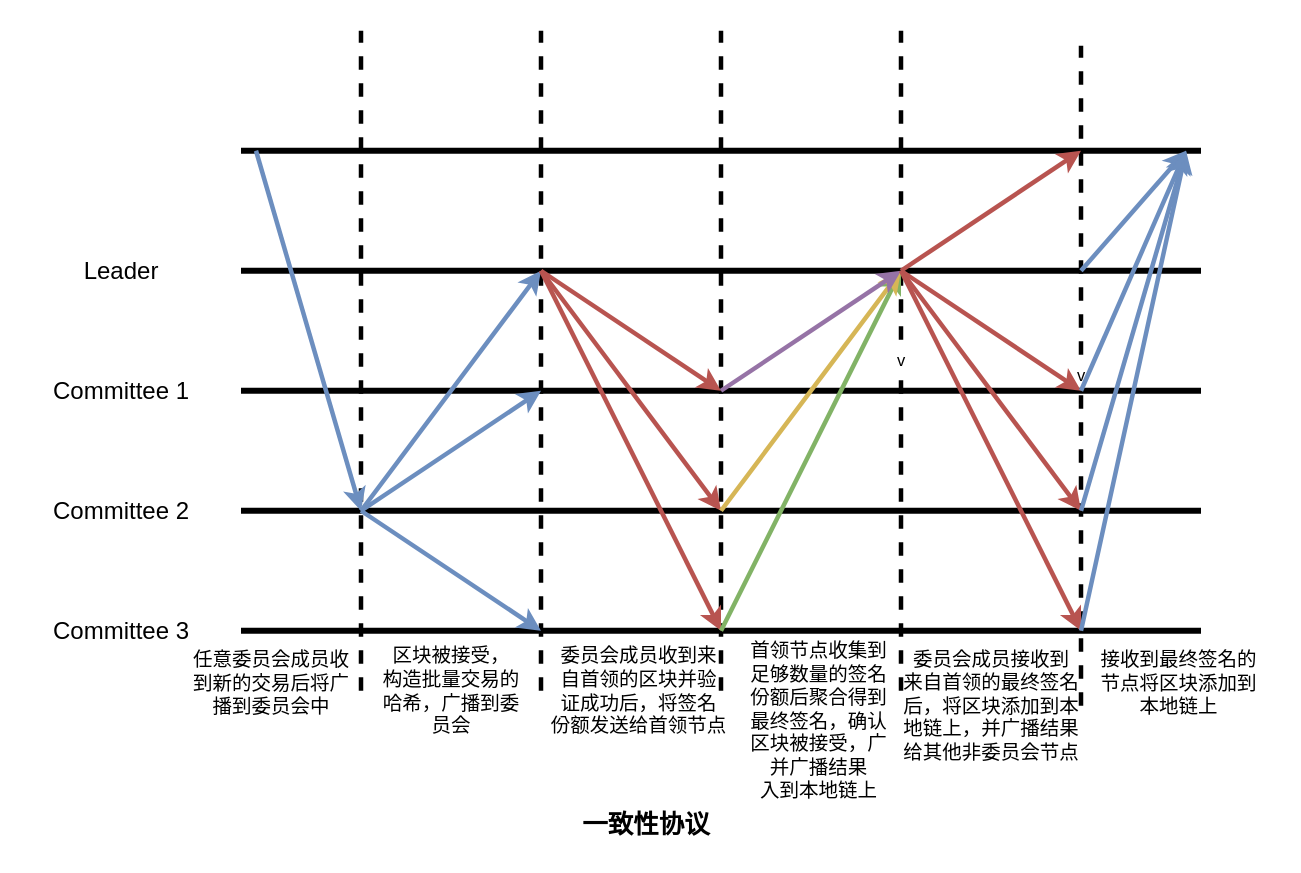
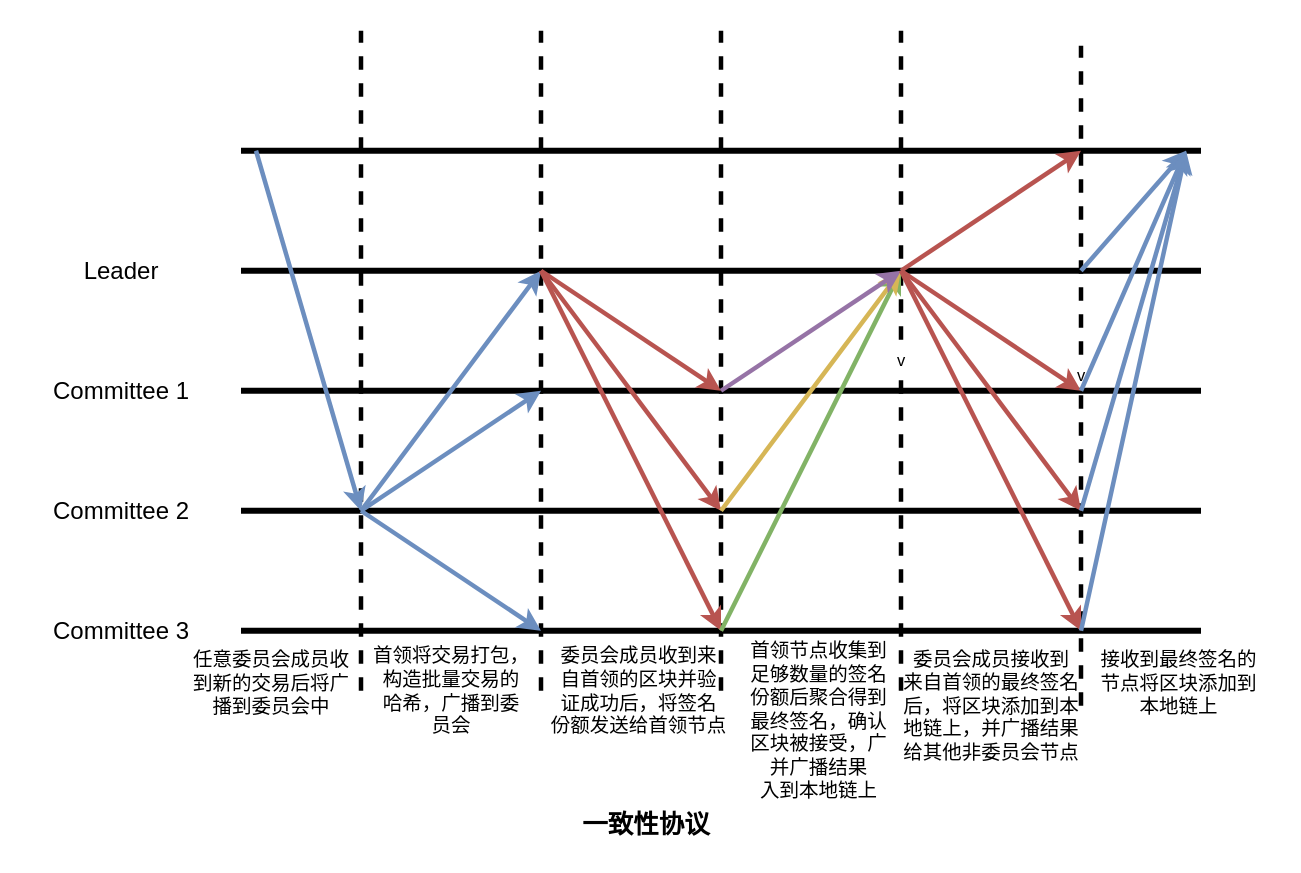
(452, 691) -> (452, 691)
